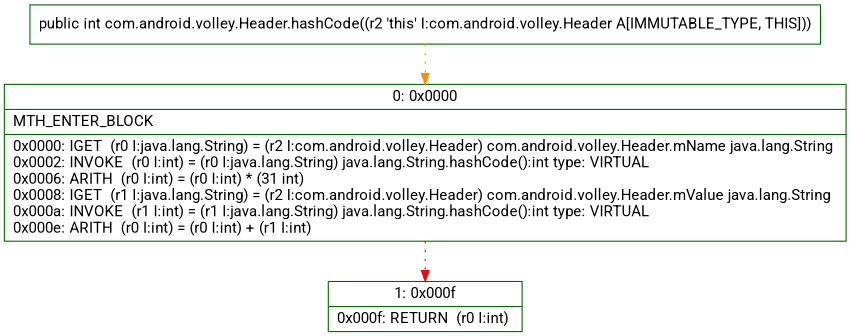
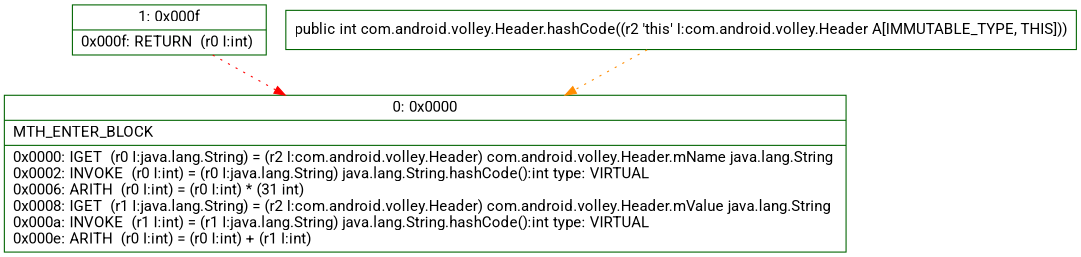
(425, 256) -> (244, 72)
